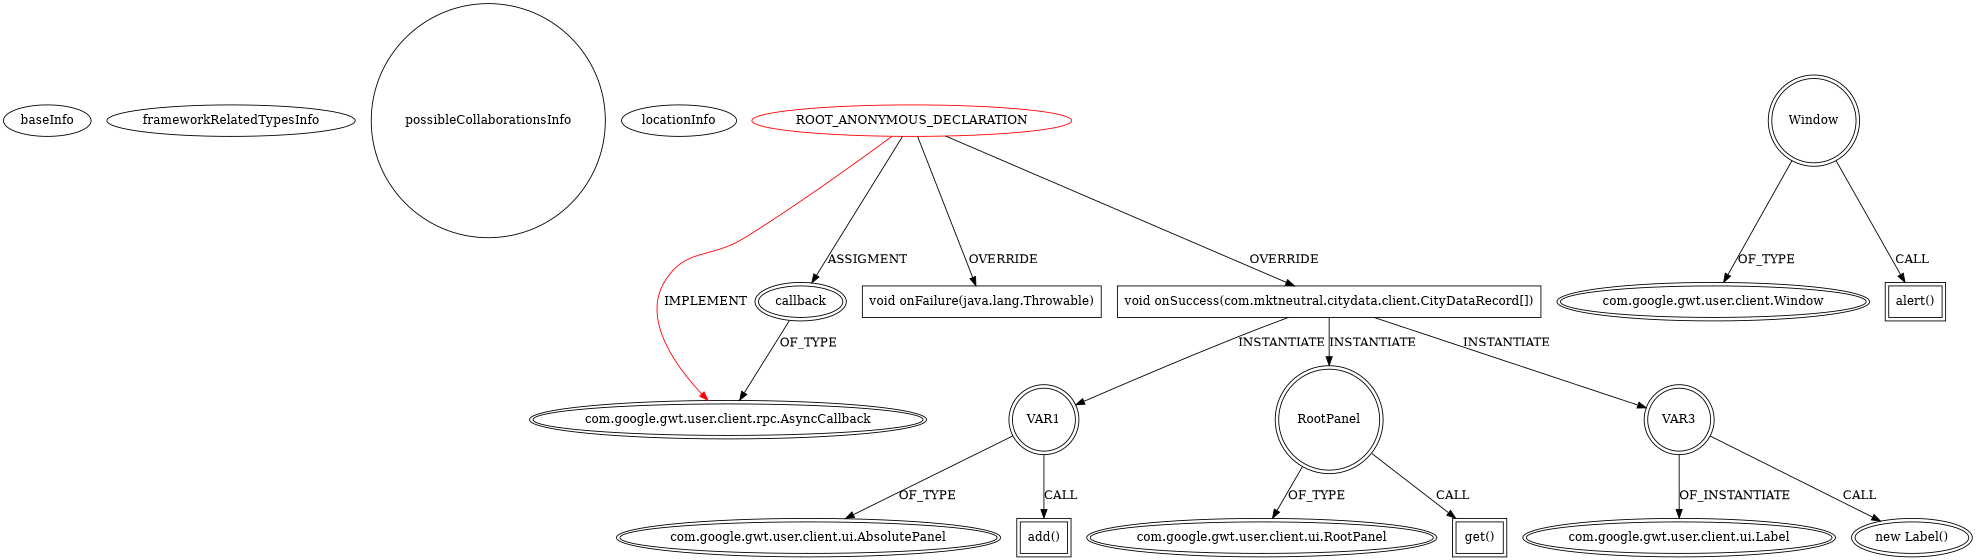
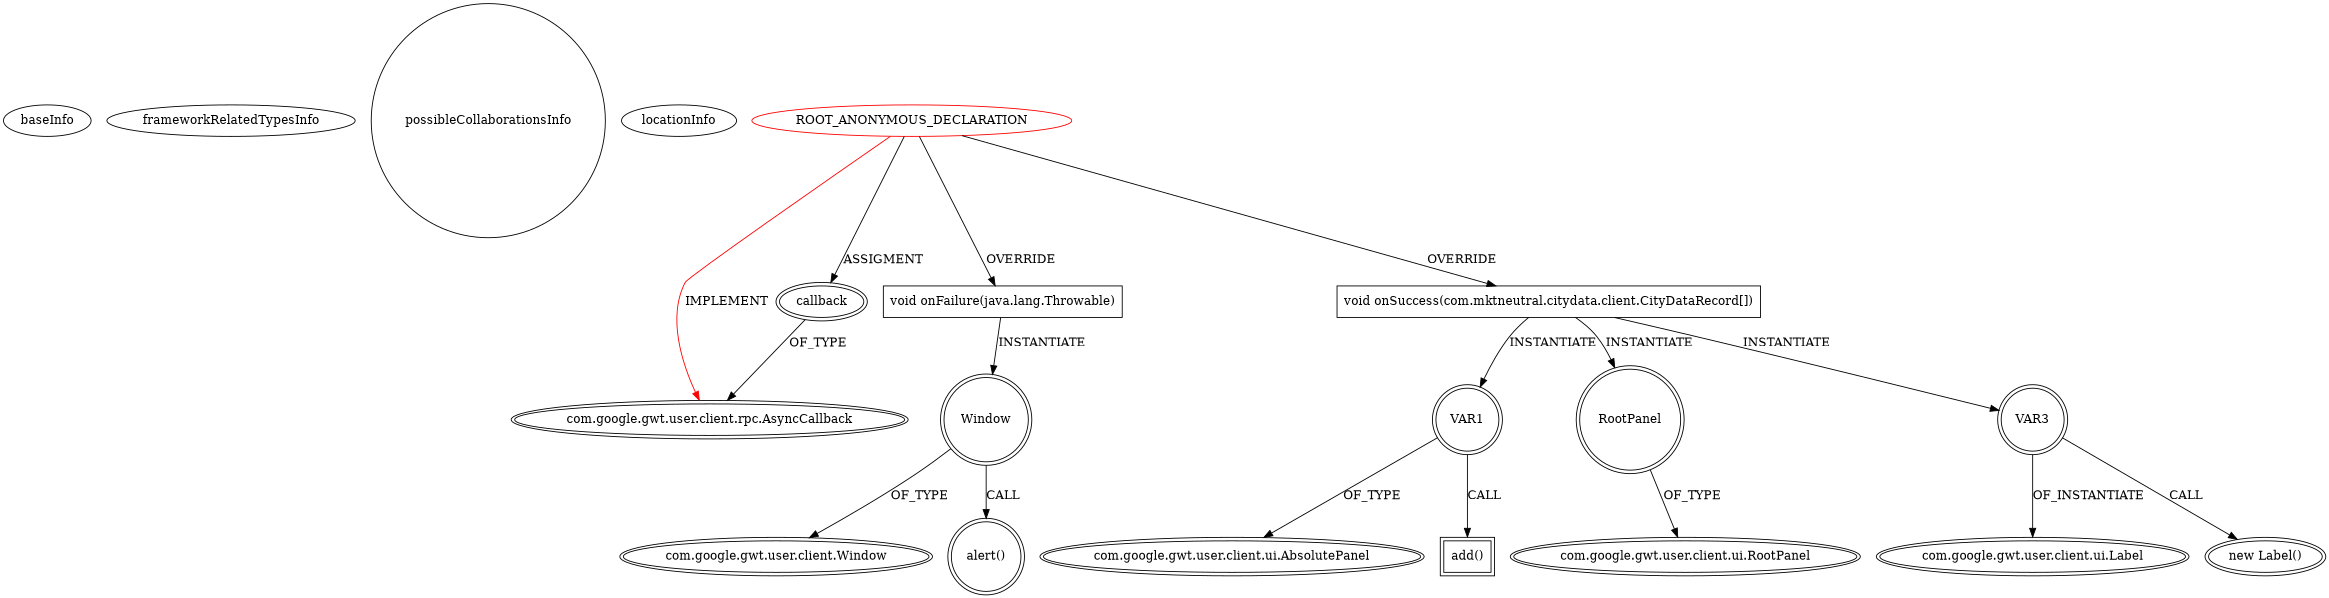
(1915, 302) -> (986, 557)
none -> (997, 342)
(1480, 538) -> none
